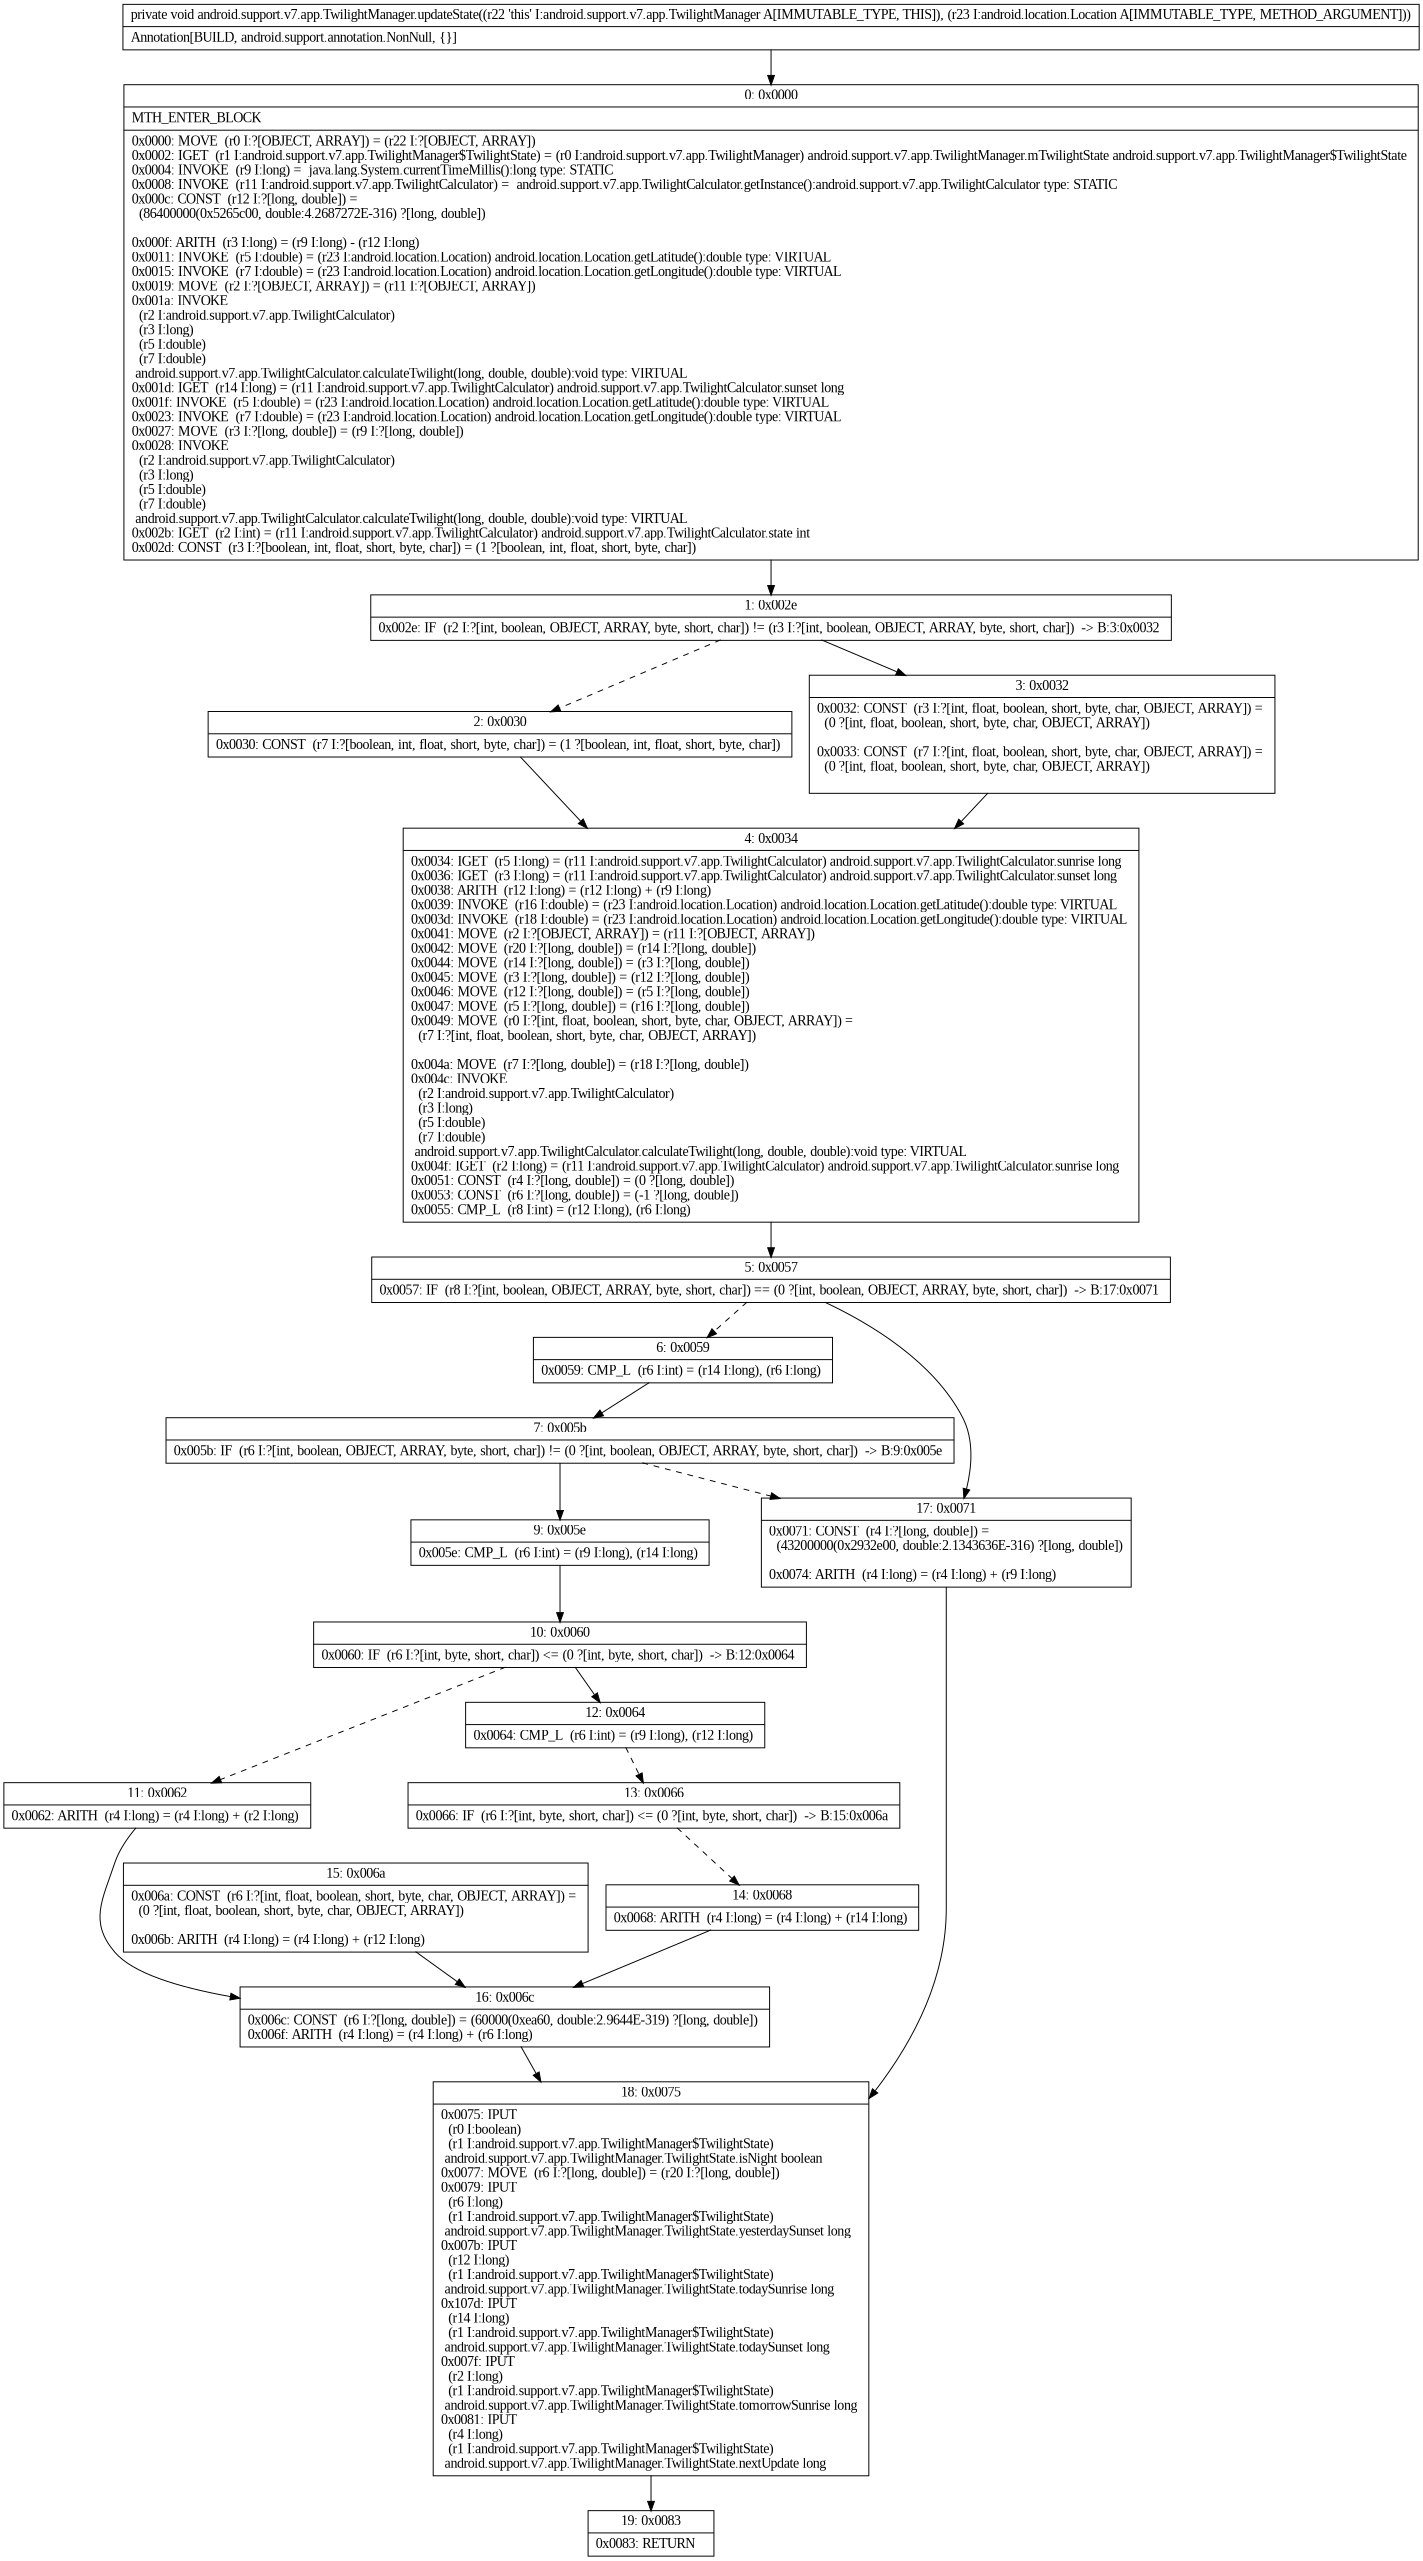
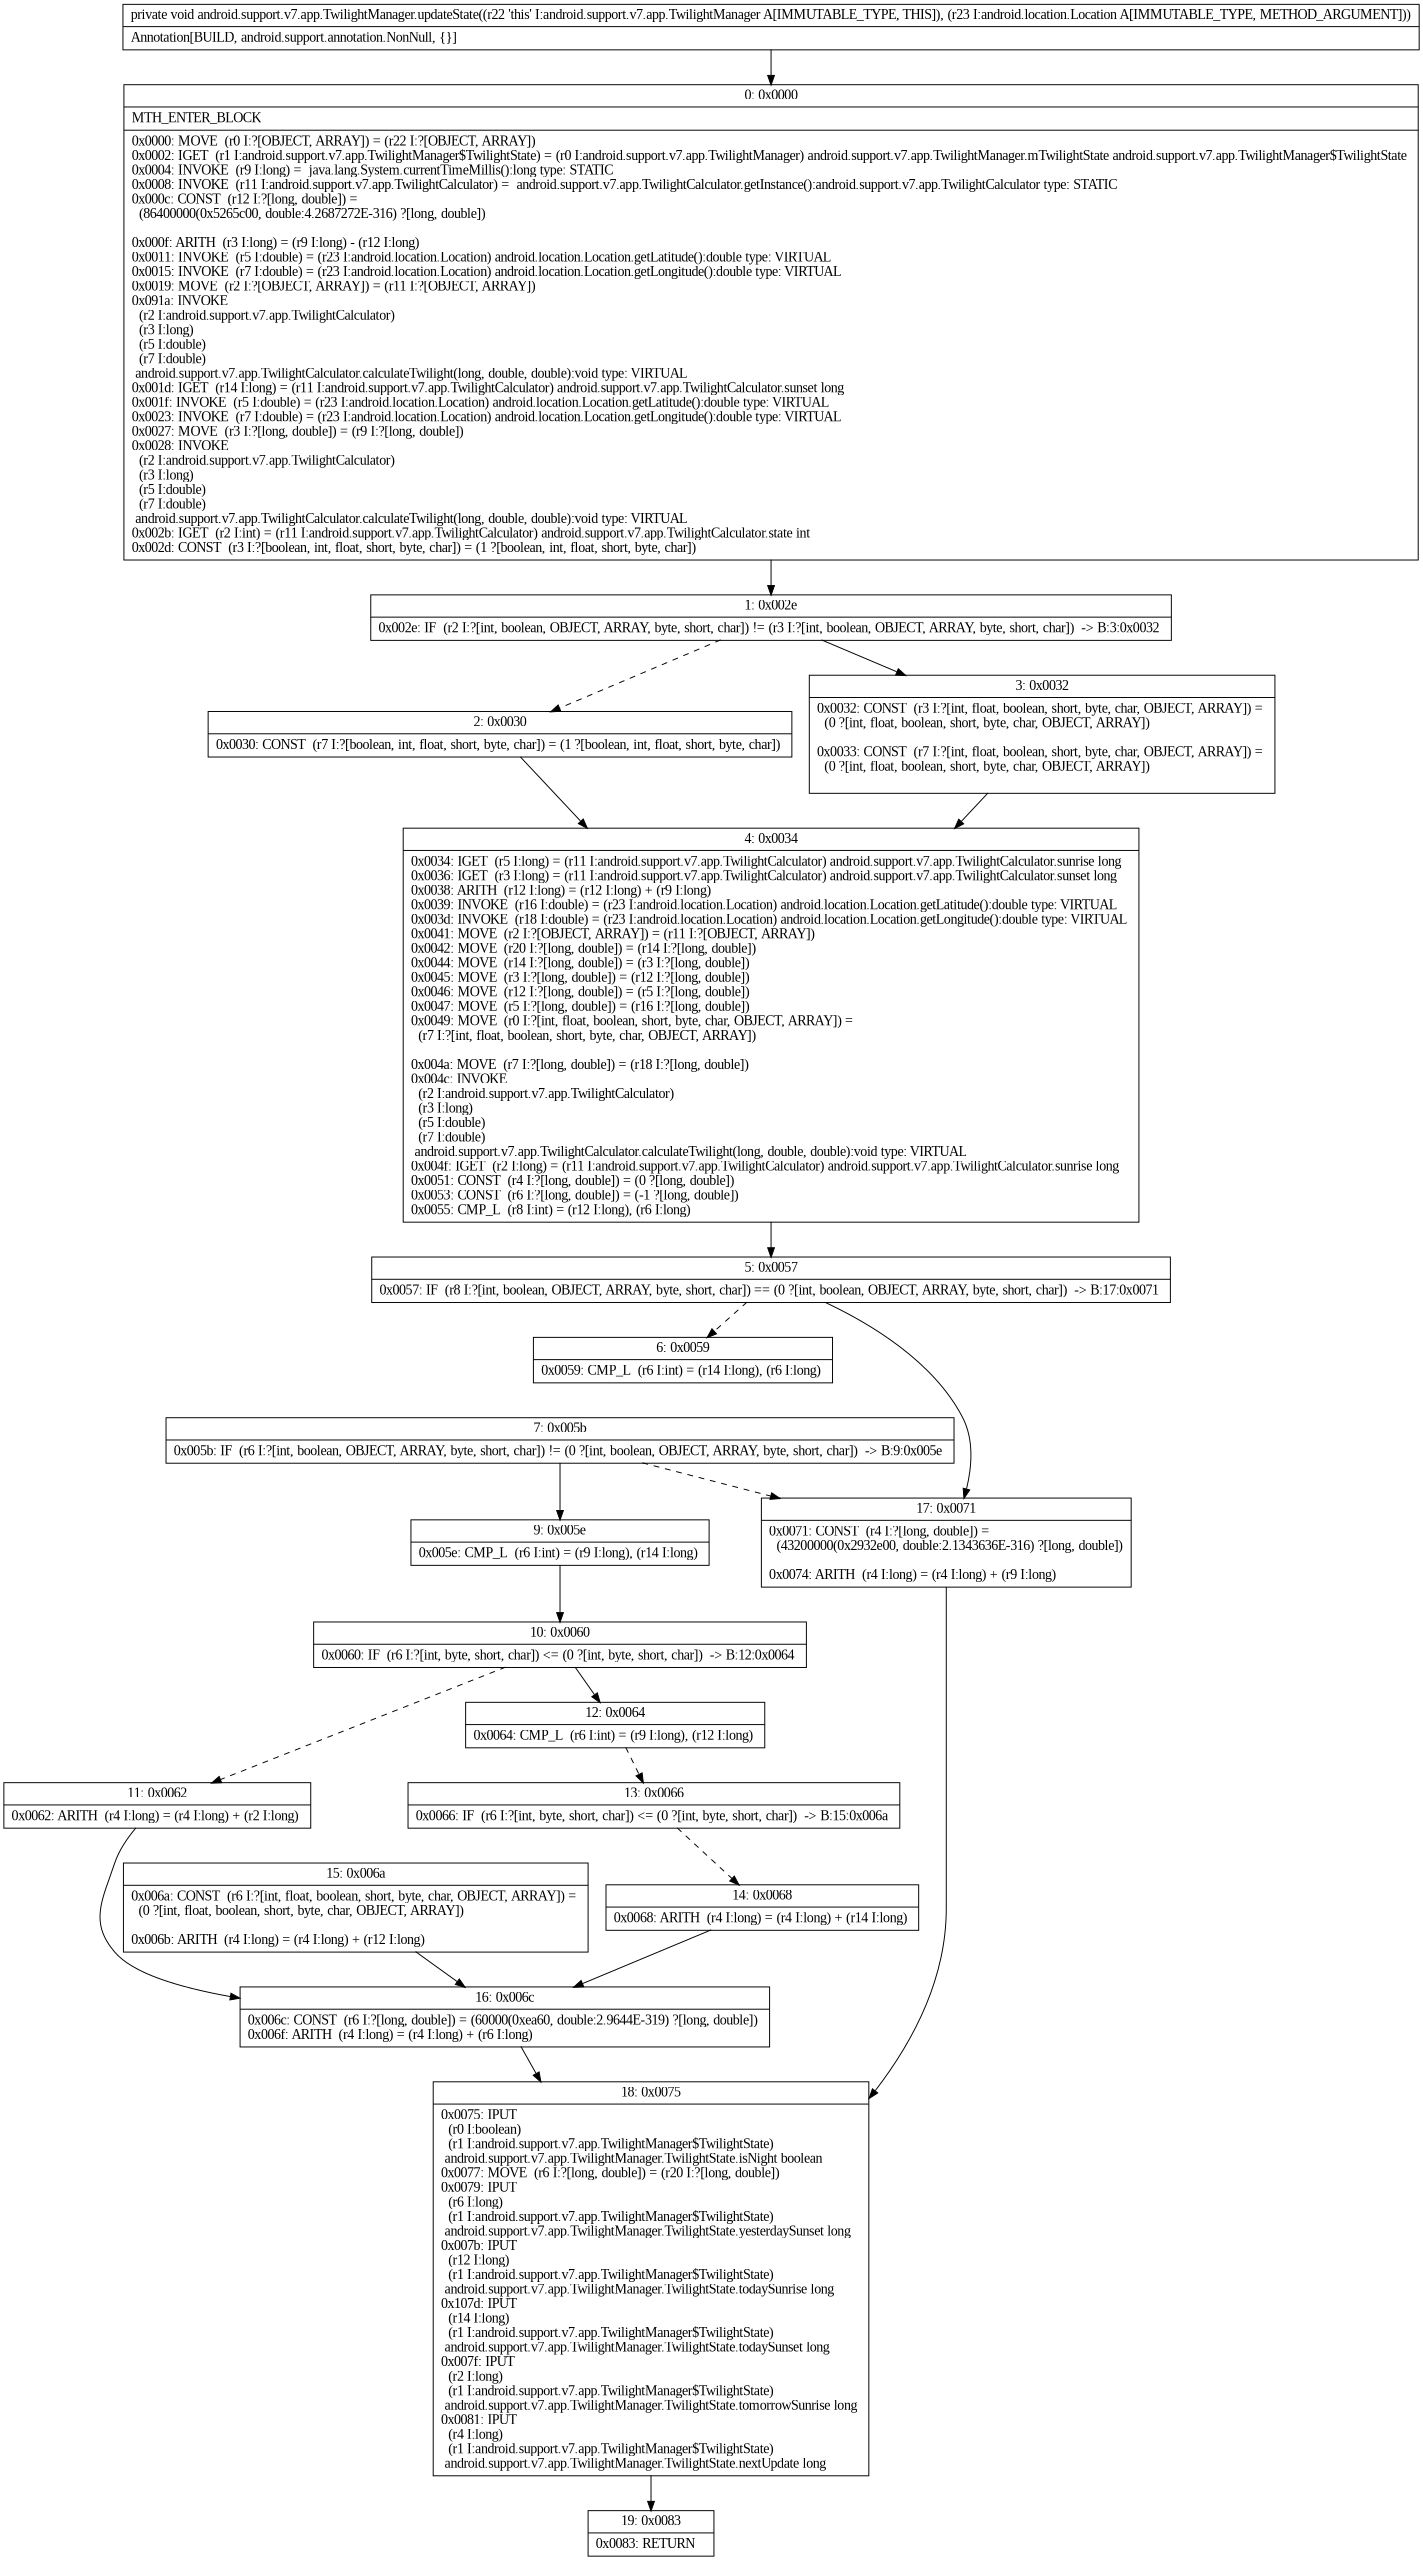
(183, 301) -> (183, 301)
(626, 1398) -> none
